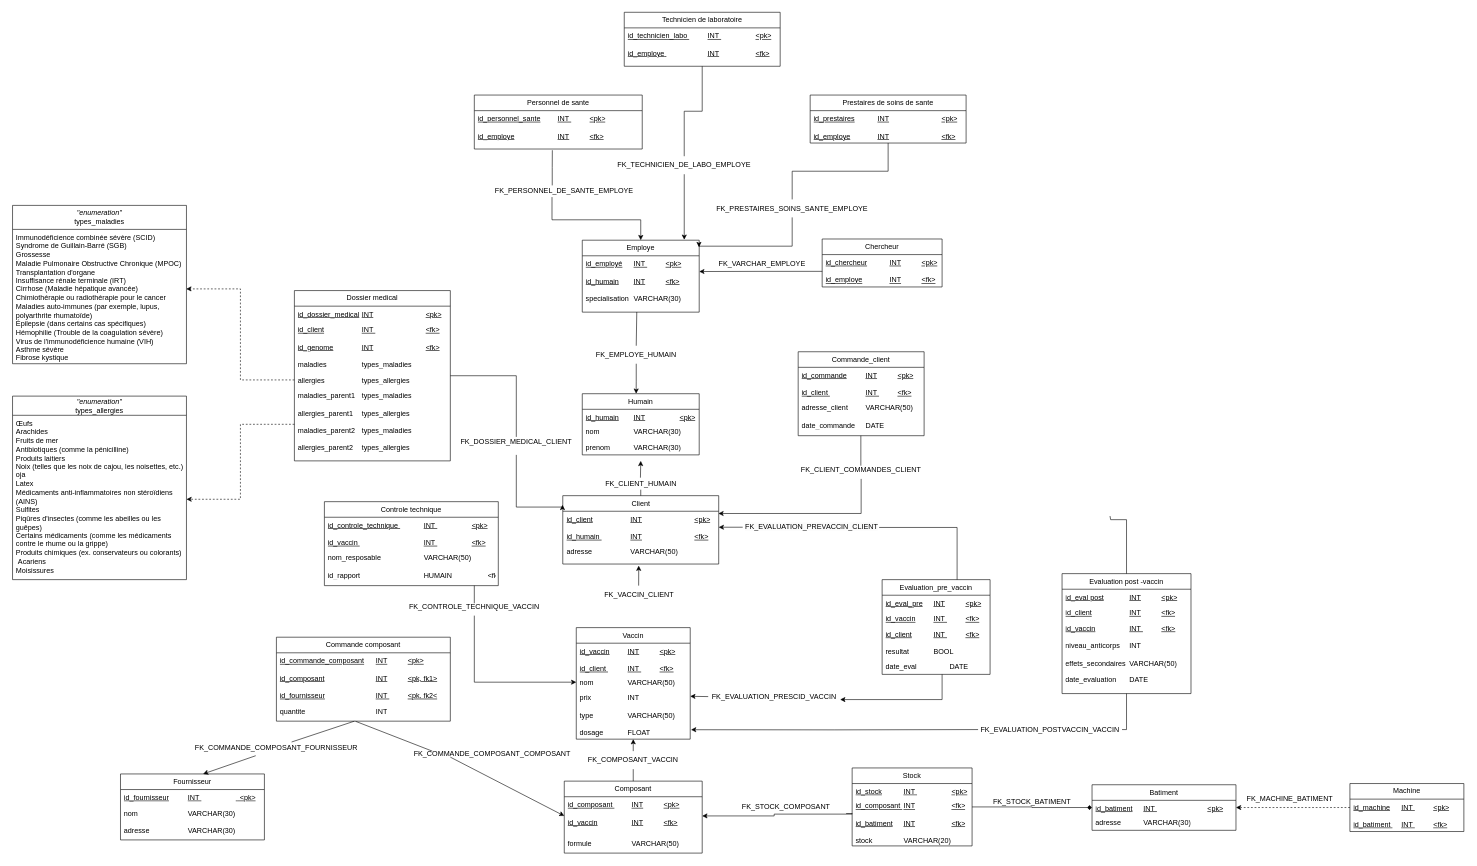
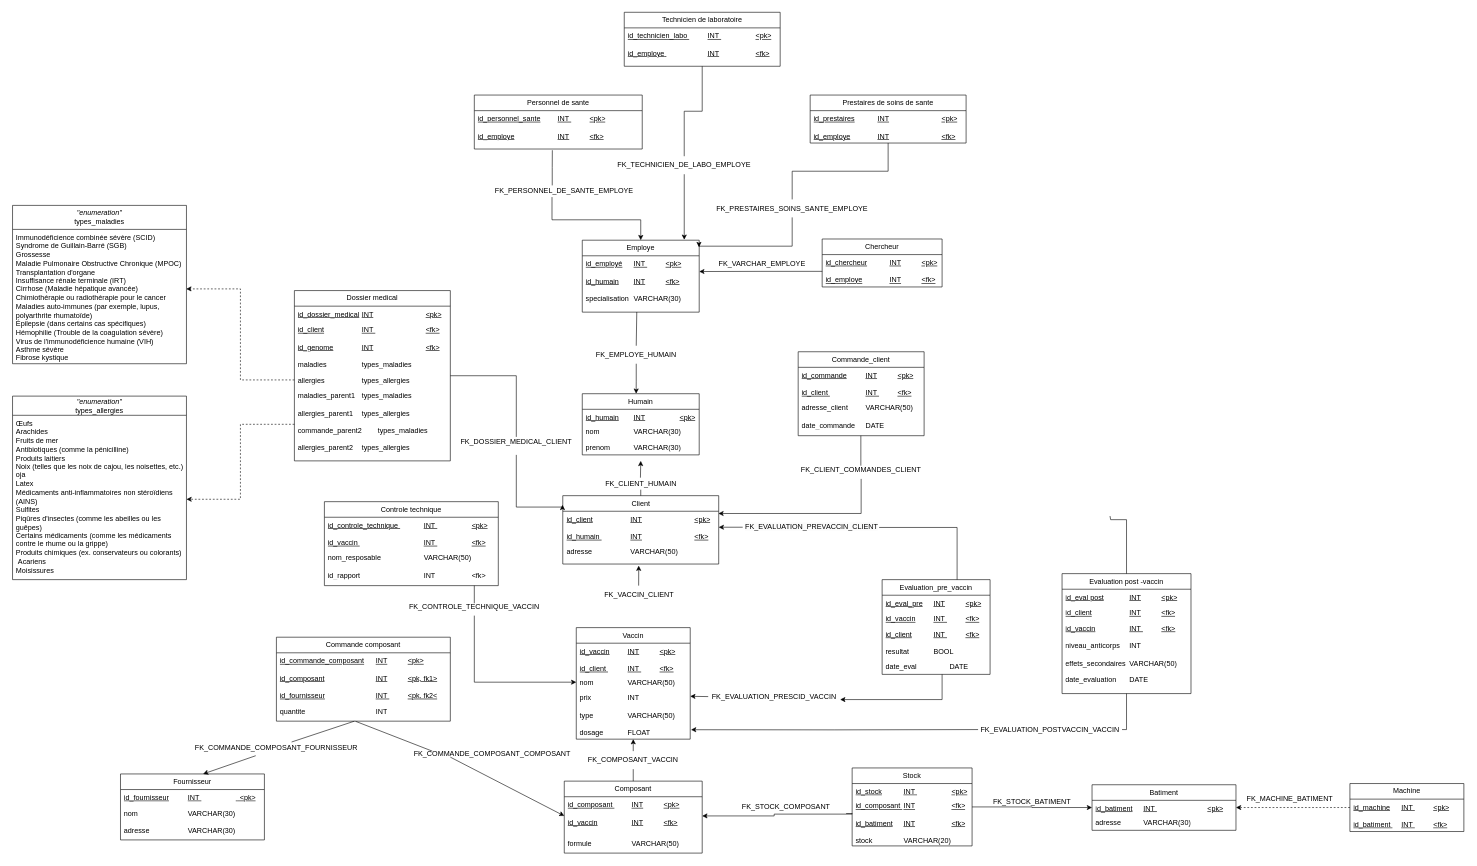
(359, 409) -> (359, 409)
(385, 563) -> (385, 563)
(1086, 808) -> (1086, 808)
